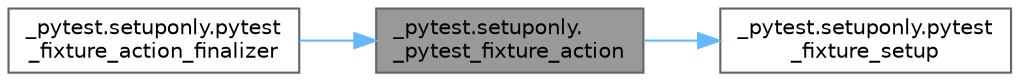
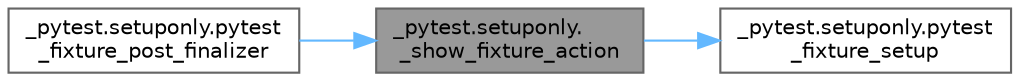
(154, 41) -> (154, 41)
(510, 41) -> (510, 41)
